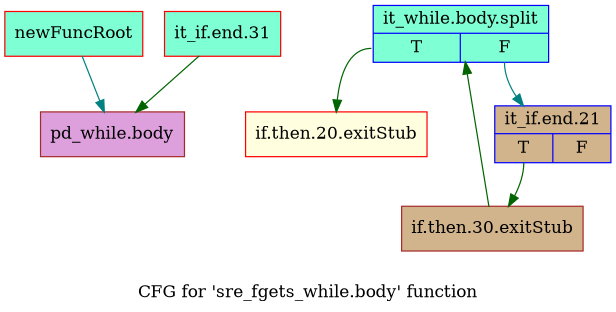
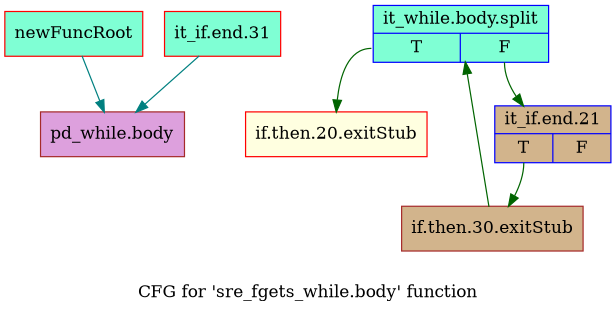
(172, 80) -> (172, 80)
(508, 80) -> (508, 80)
